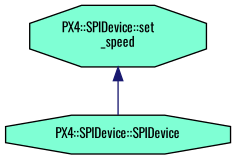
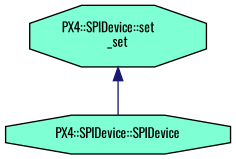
(118, 36) -> (118, 36)
